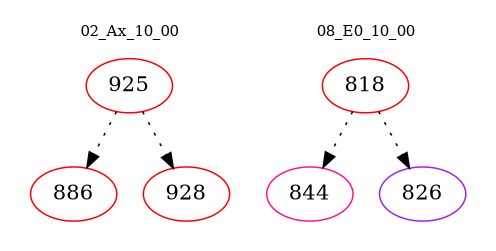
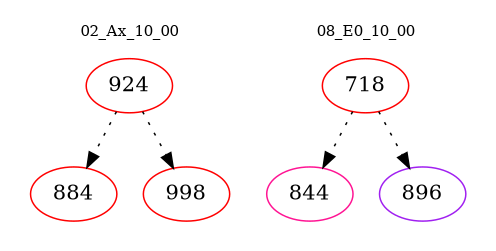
(129, 86) -> (129, 86)
(366, 86) -> (366, 86)
(74, 194) -> (74, 194)
(187, 194) -> (187, 194)
(423, 194) -> (423, 194)
